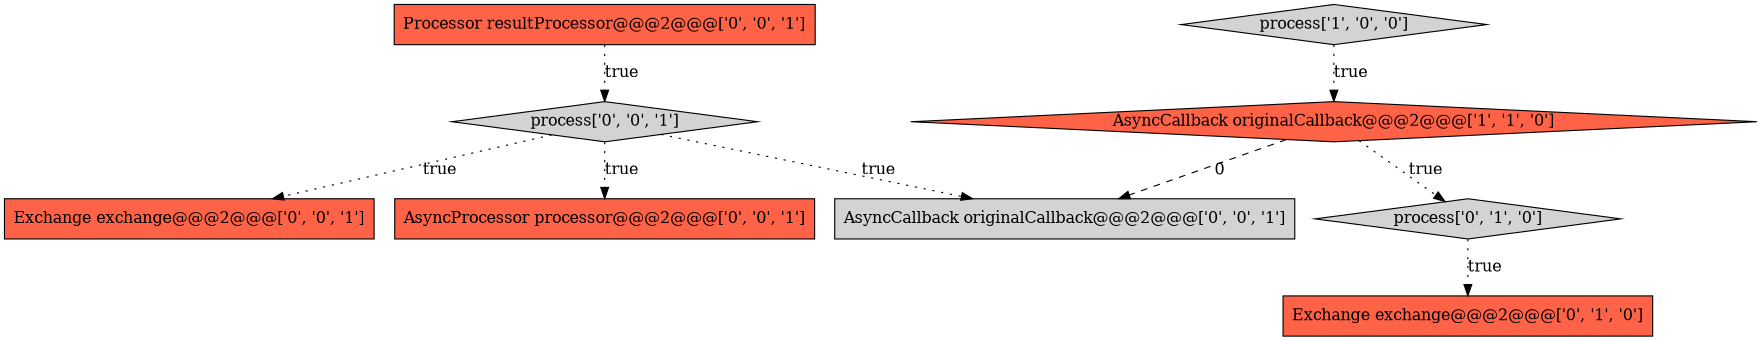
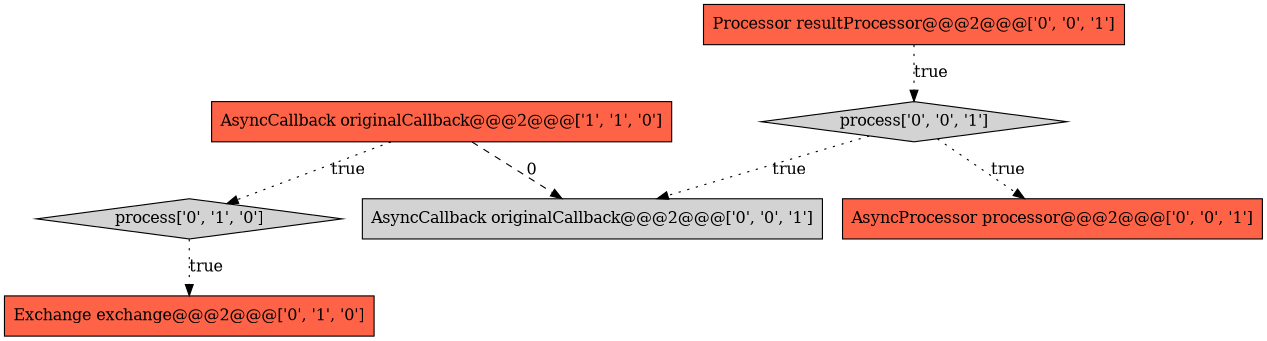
(1334, 25) -> none
(1334, 122) -> (442, 122)
(189, 219) -> none
